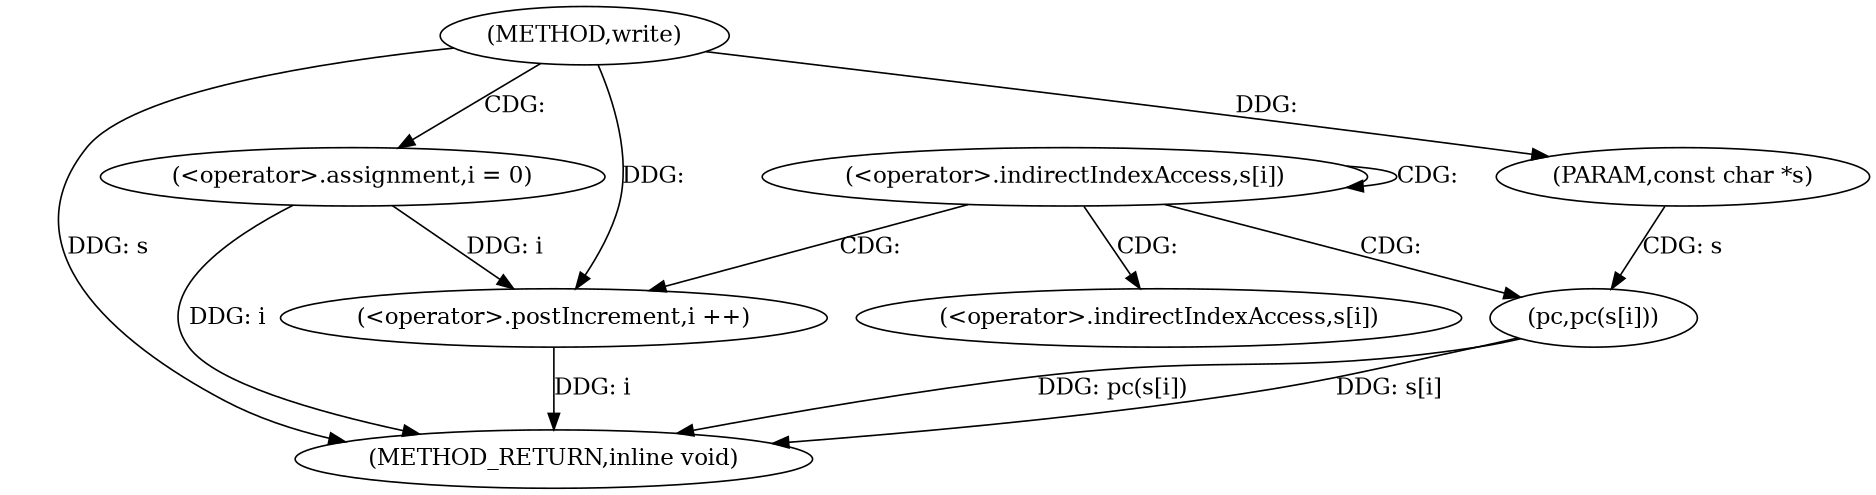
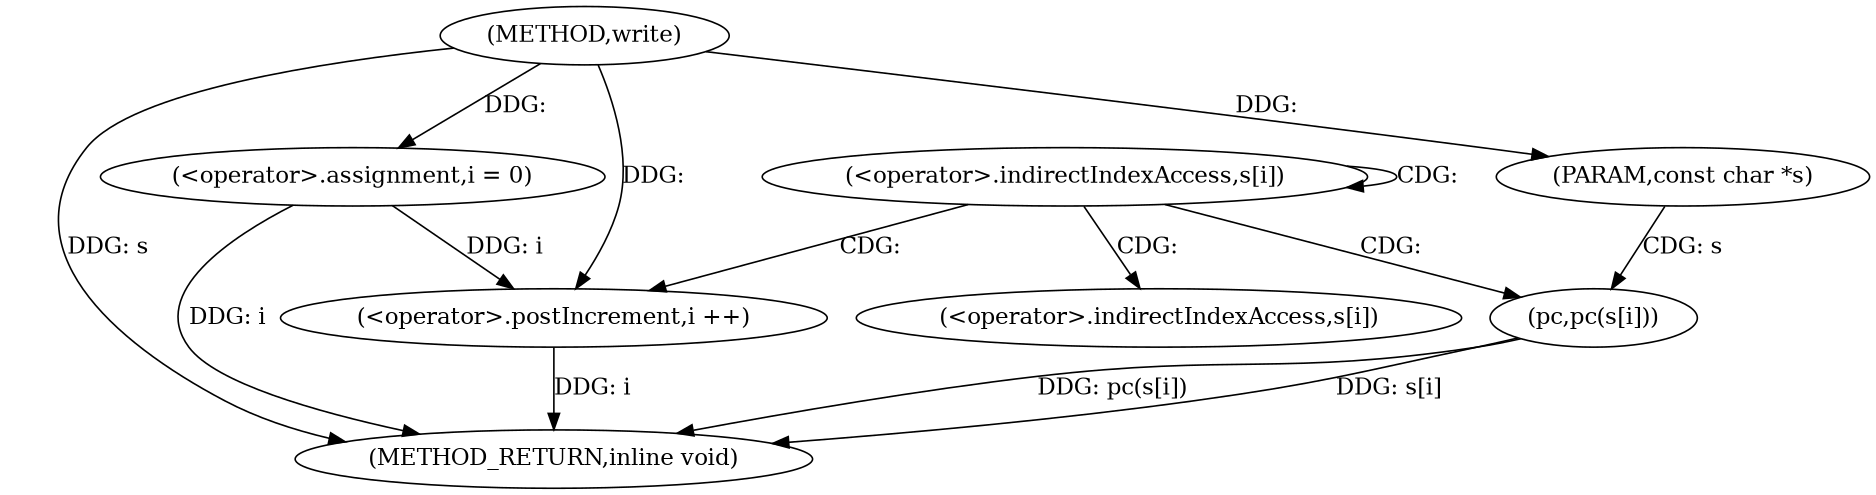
(519, 106) -> (519, 106)
